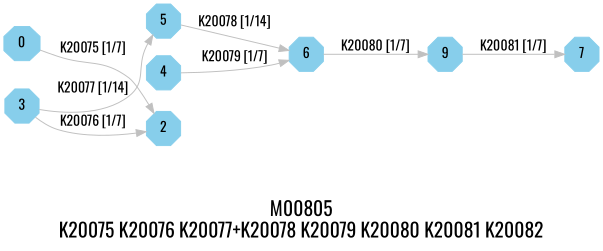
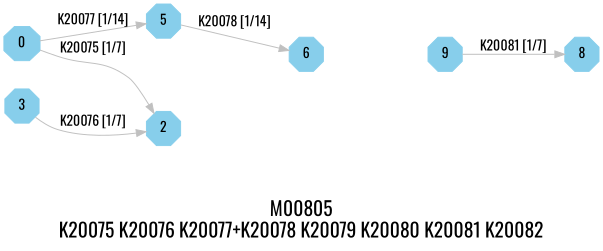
(371, 54) -> none
(582, 54) -> (582, 54)
(164, 73) -> none
(113, 105) -> (88, 33)
